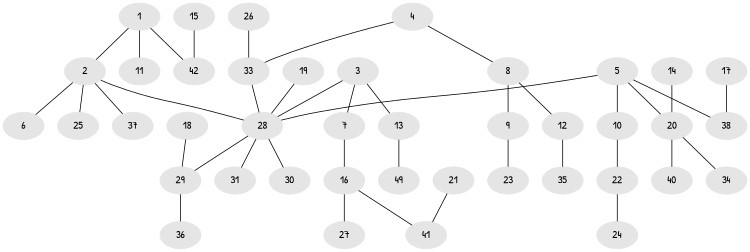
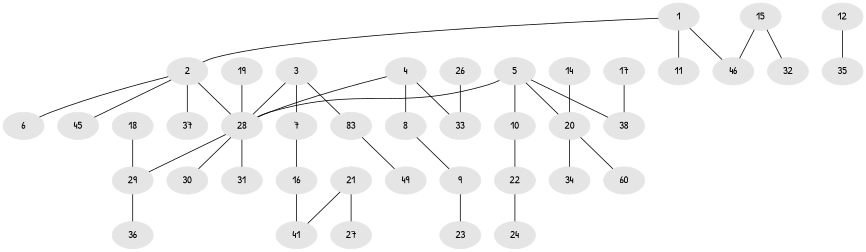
(194, 71) -> (733, 71)
none -> (788, 71)
(256, 99) -> (328, 93)
(535, 99) -> none
(78, 126) -> (78, 126)
(399, 126) -> (351, 126)
(672, 180) -> (624, 180)
(344, 208) -> (351, 208)
